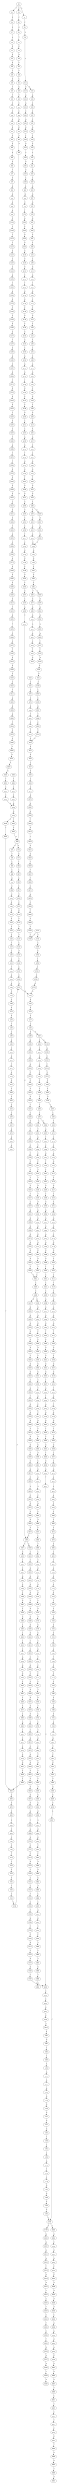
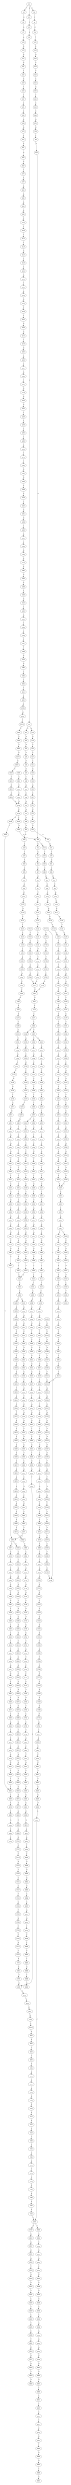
(36, 510) -> (58, 1151)
(11, 1849) -> none
